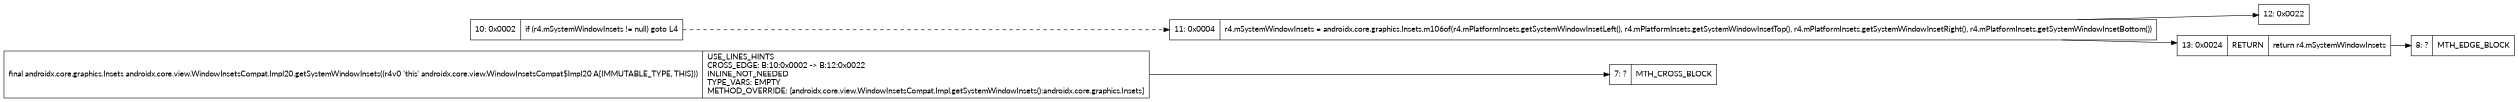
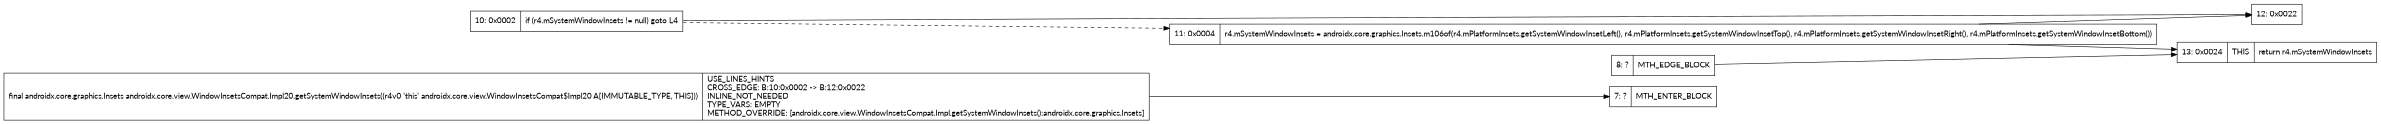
none -> (1464, 17)
(2248, 45) -> (2241, 52)
(2398, 46) -> (1943, 60)
(1674, 74) -> (1674, 96)
